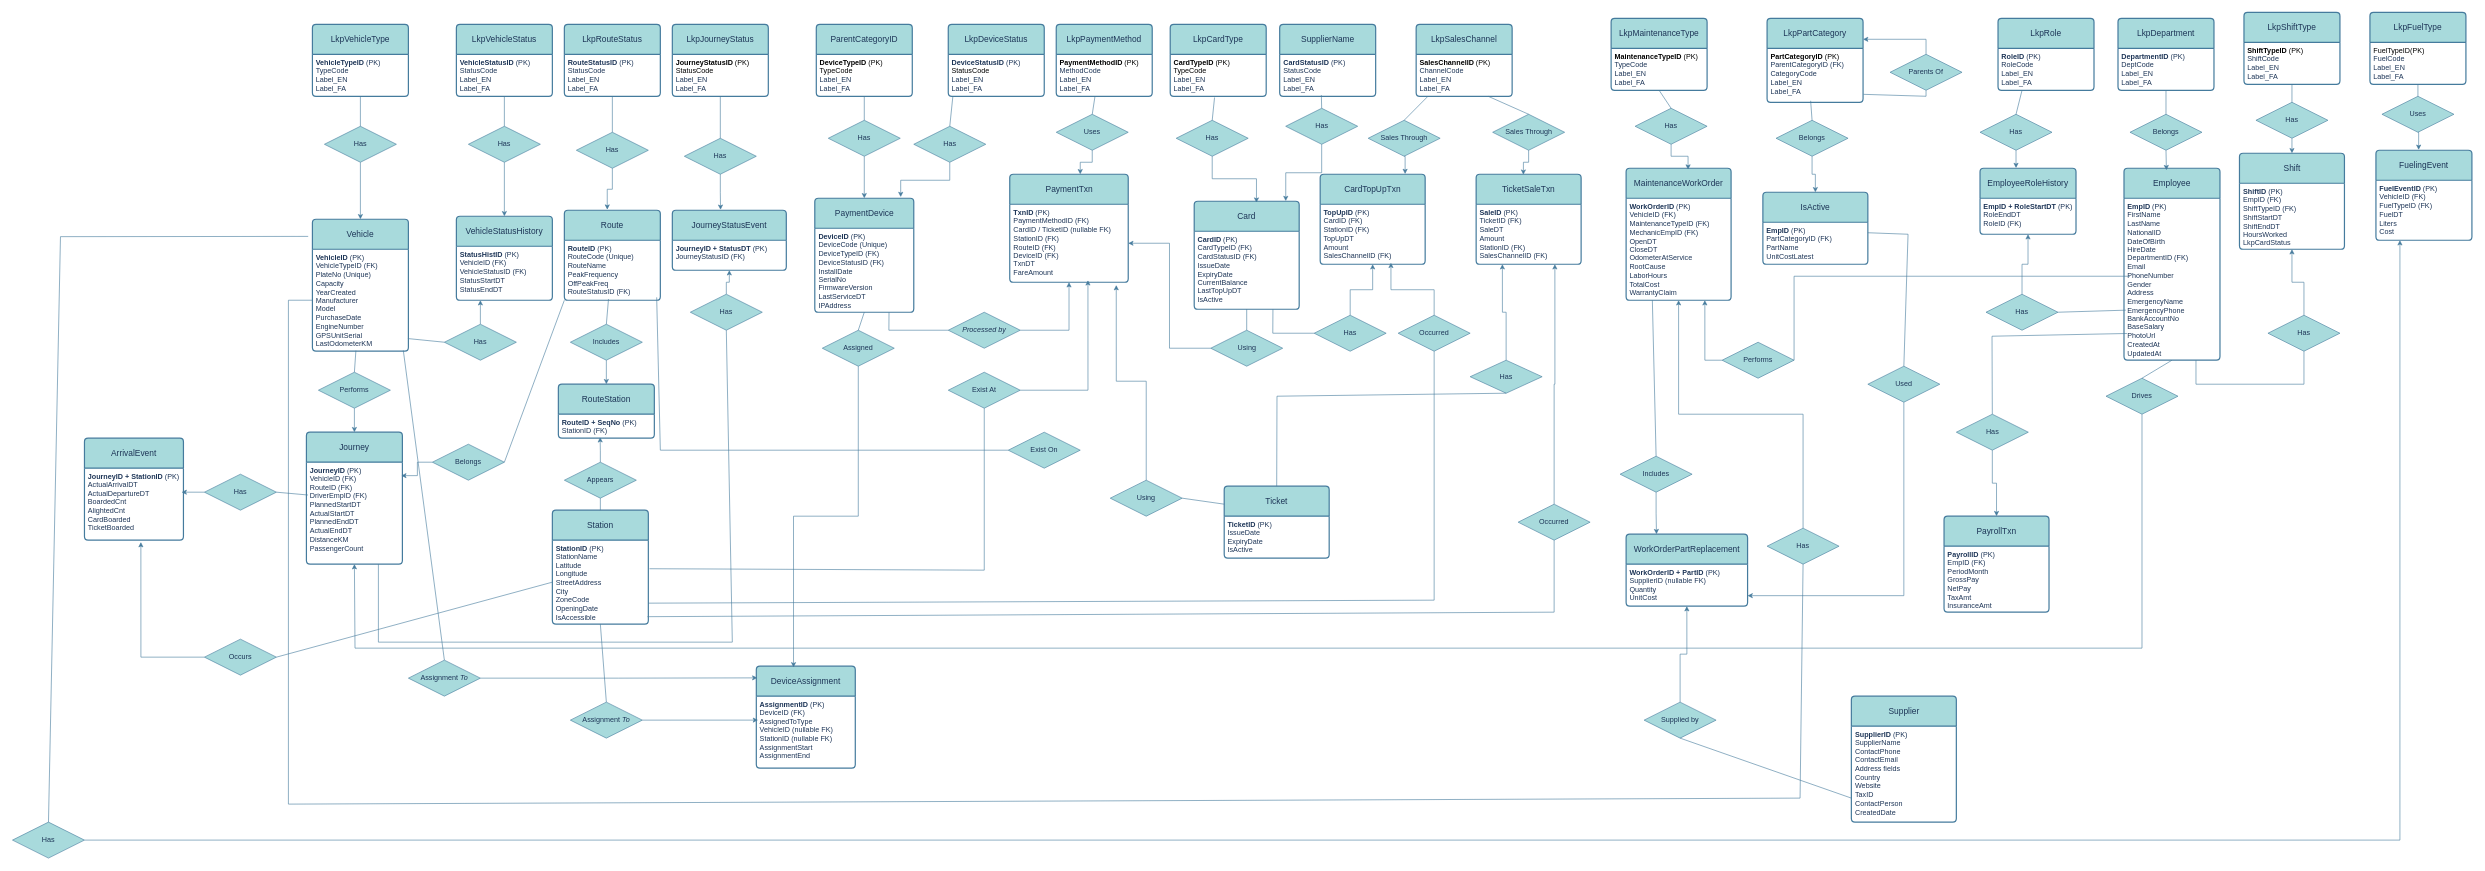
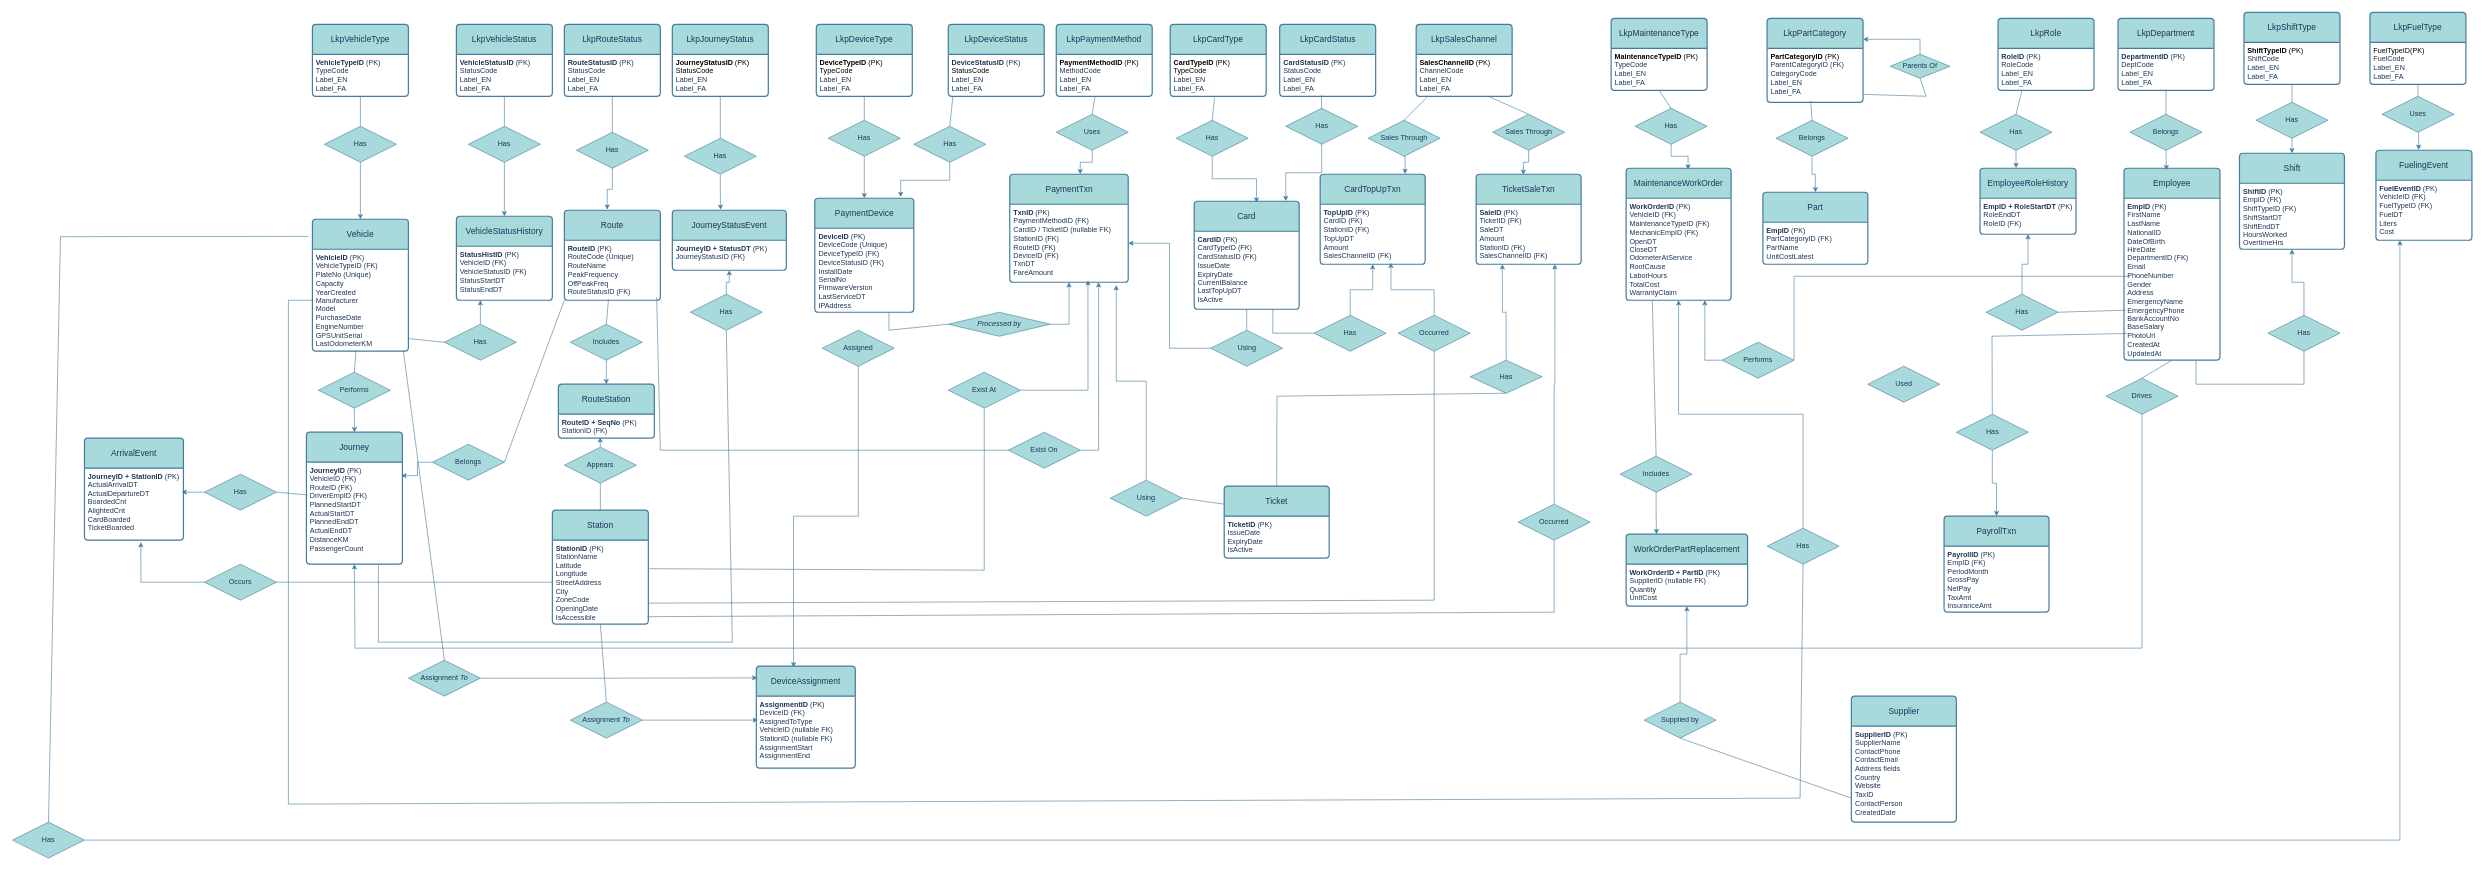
(864, 39) -> (864, 39)
(1328, 39) -> (1328, 39)
(1926, 72) -> (1920, 66)
(1816, 207) -> (1816, 207)
(2274, 218) -> (2274, 218)
(1907, 281) -> none
(861, 322) -> none
(984, 330) -> (999, 324)
none -> (1099, 370)
(600, 480) -> (600, 465)
(1830, 596) -> none
(240, 657) -> (240, 582)
